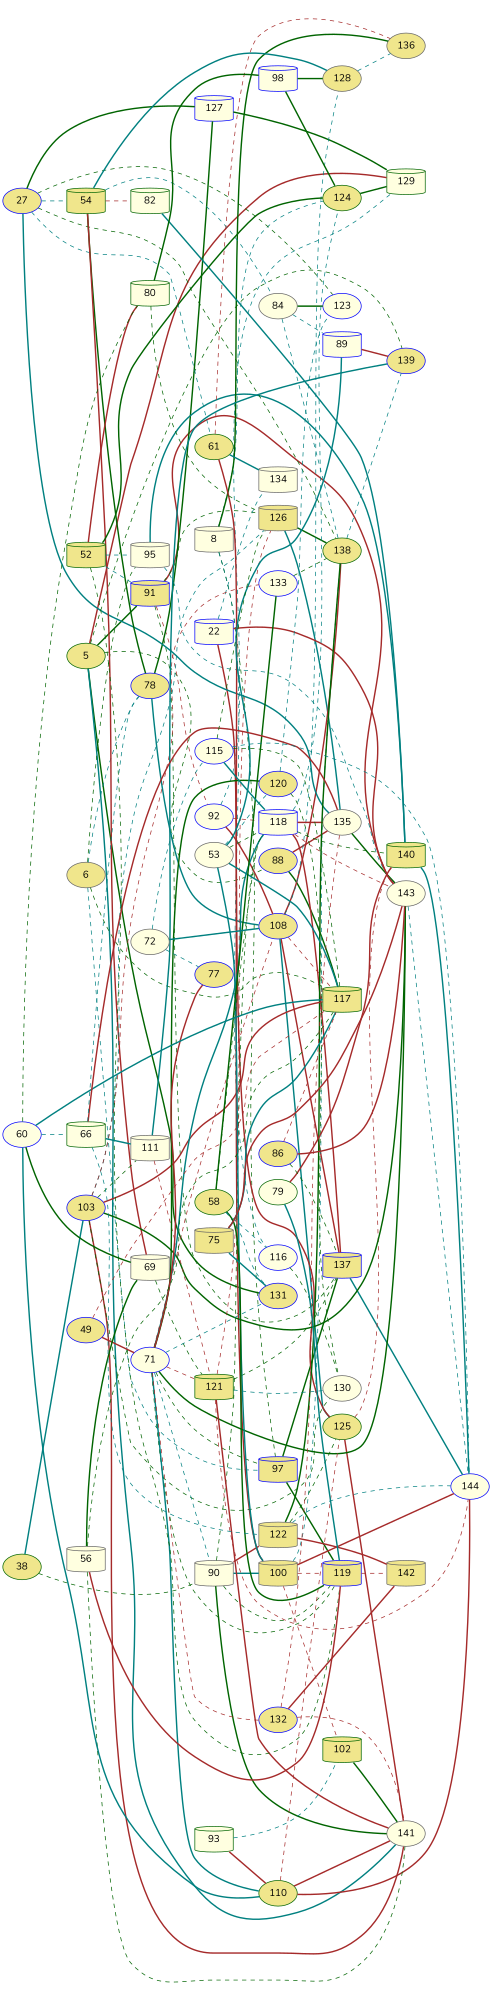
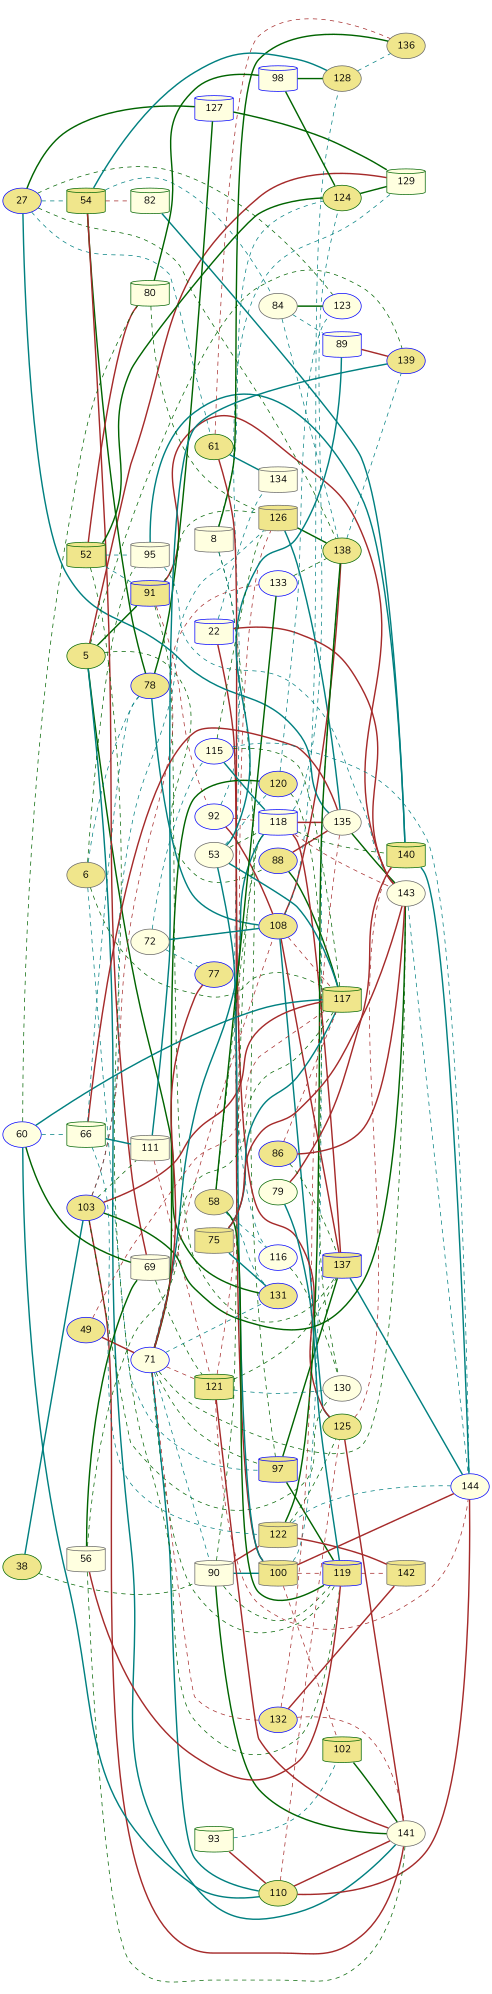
(214, 1202) -> (214, 1202)
(392, 1292) -> (392, 1292)
